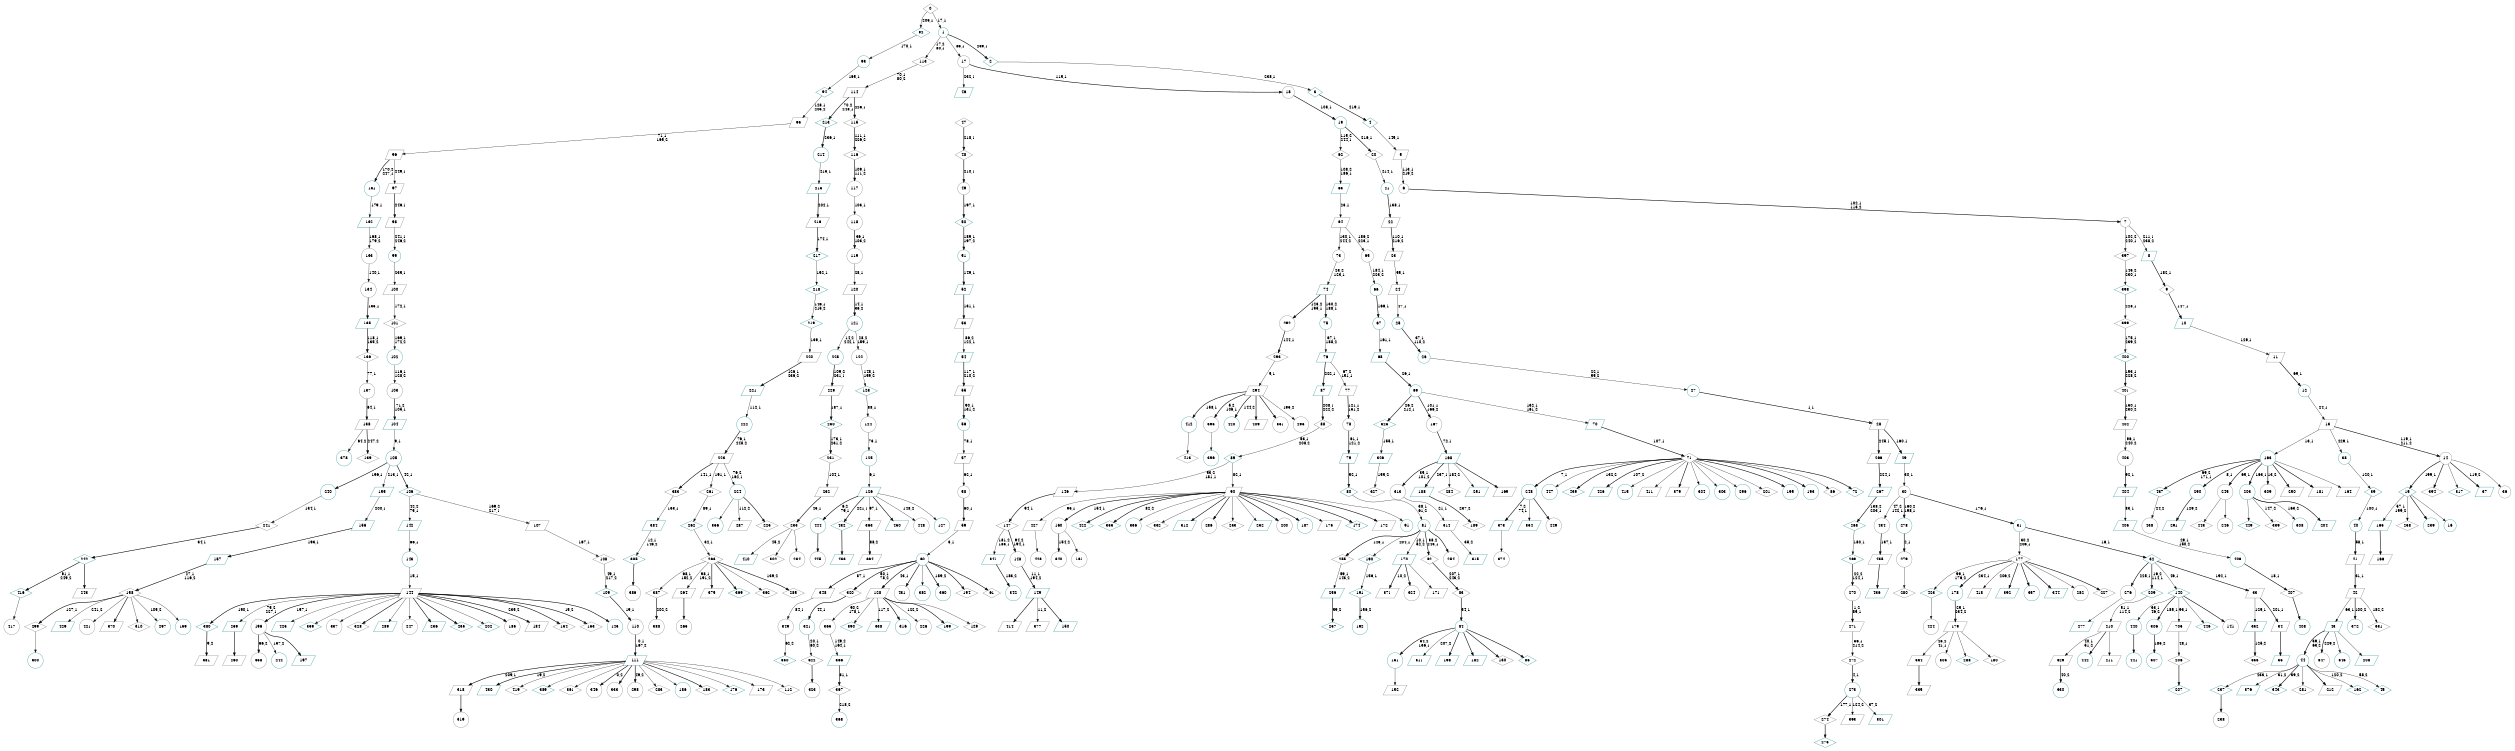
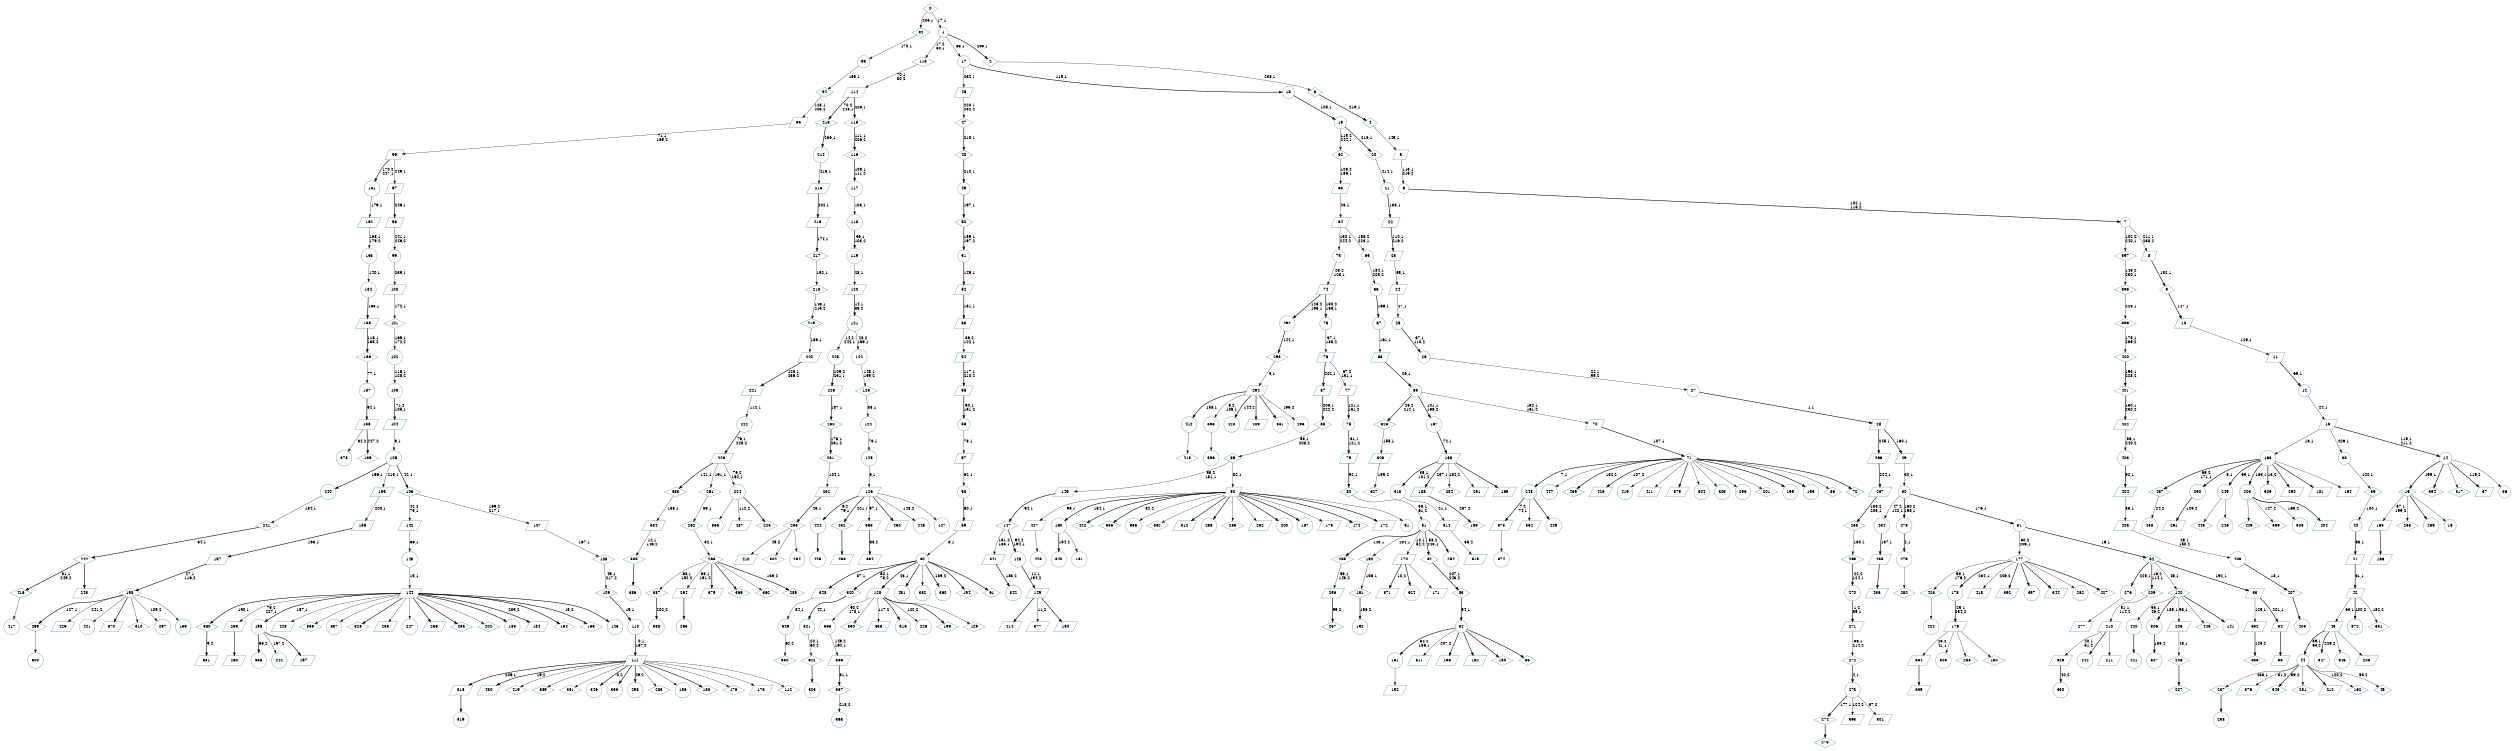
none -> (964, 106)
(1229, 402) -> (1229, 402)
(2179, 627) -> (2179, 627)
